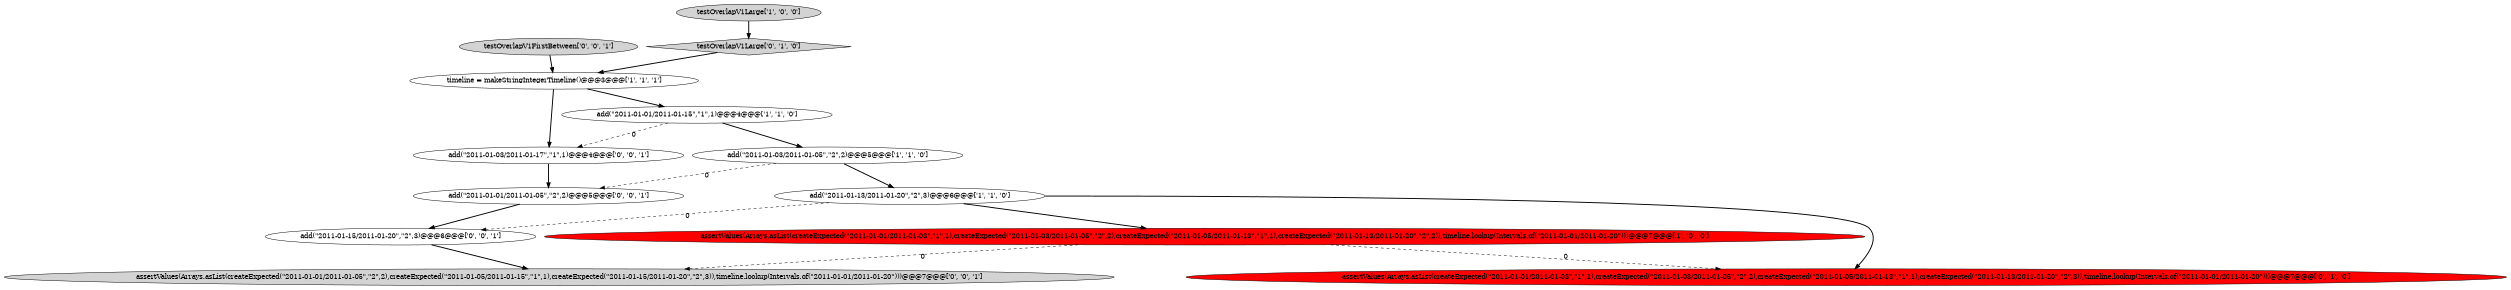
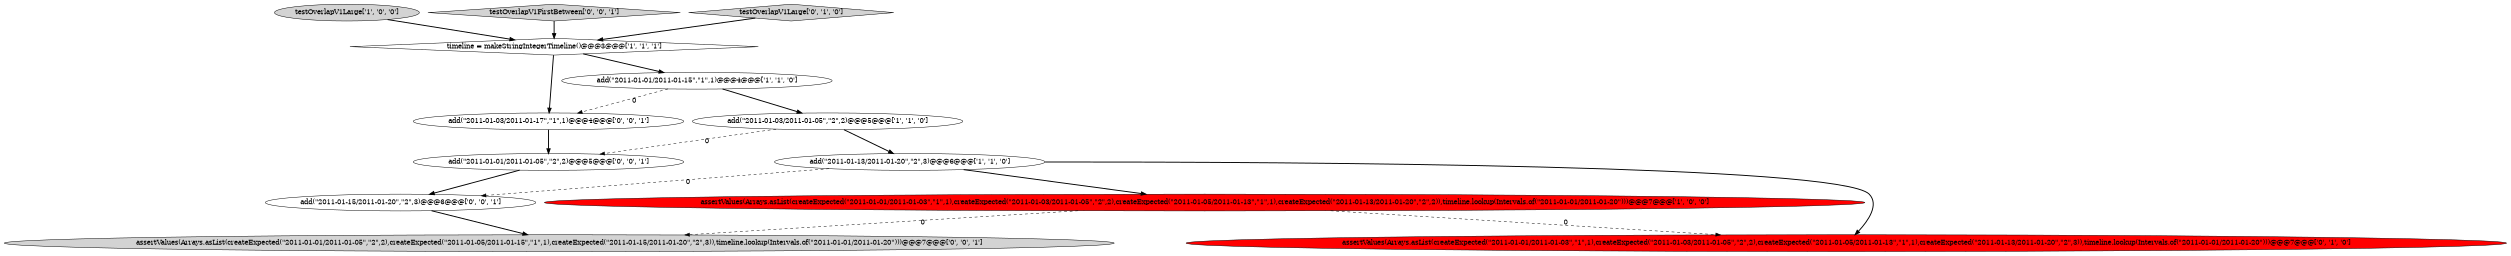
(749, 27) -> (449, 29)
(549, 47) -> (554, 13)
(554, 81) -> (554, 47)
